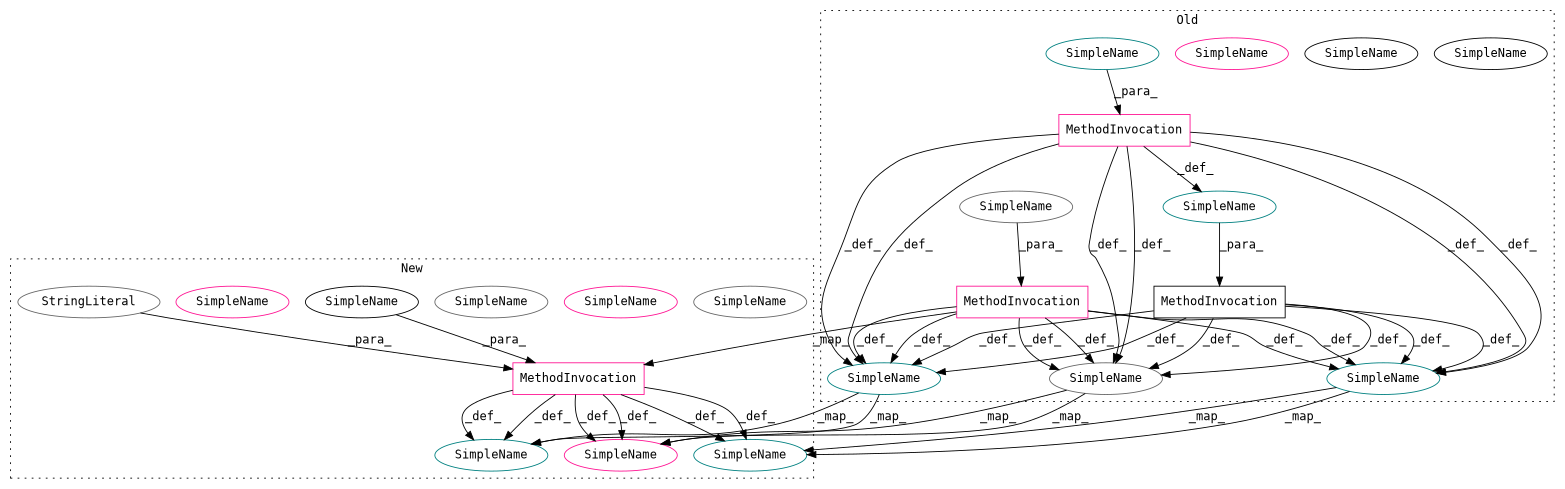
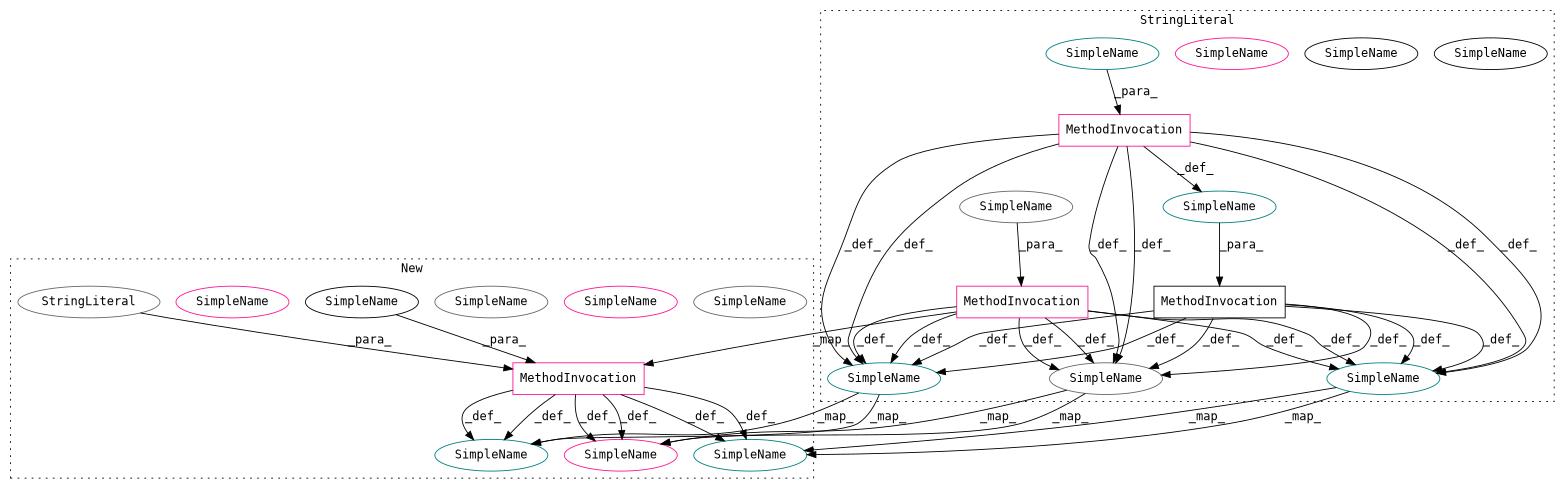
(1187, 21) -> (1187, 21)
